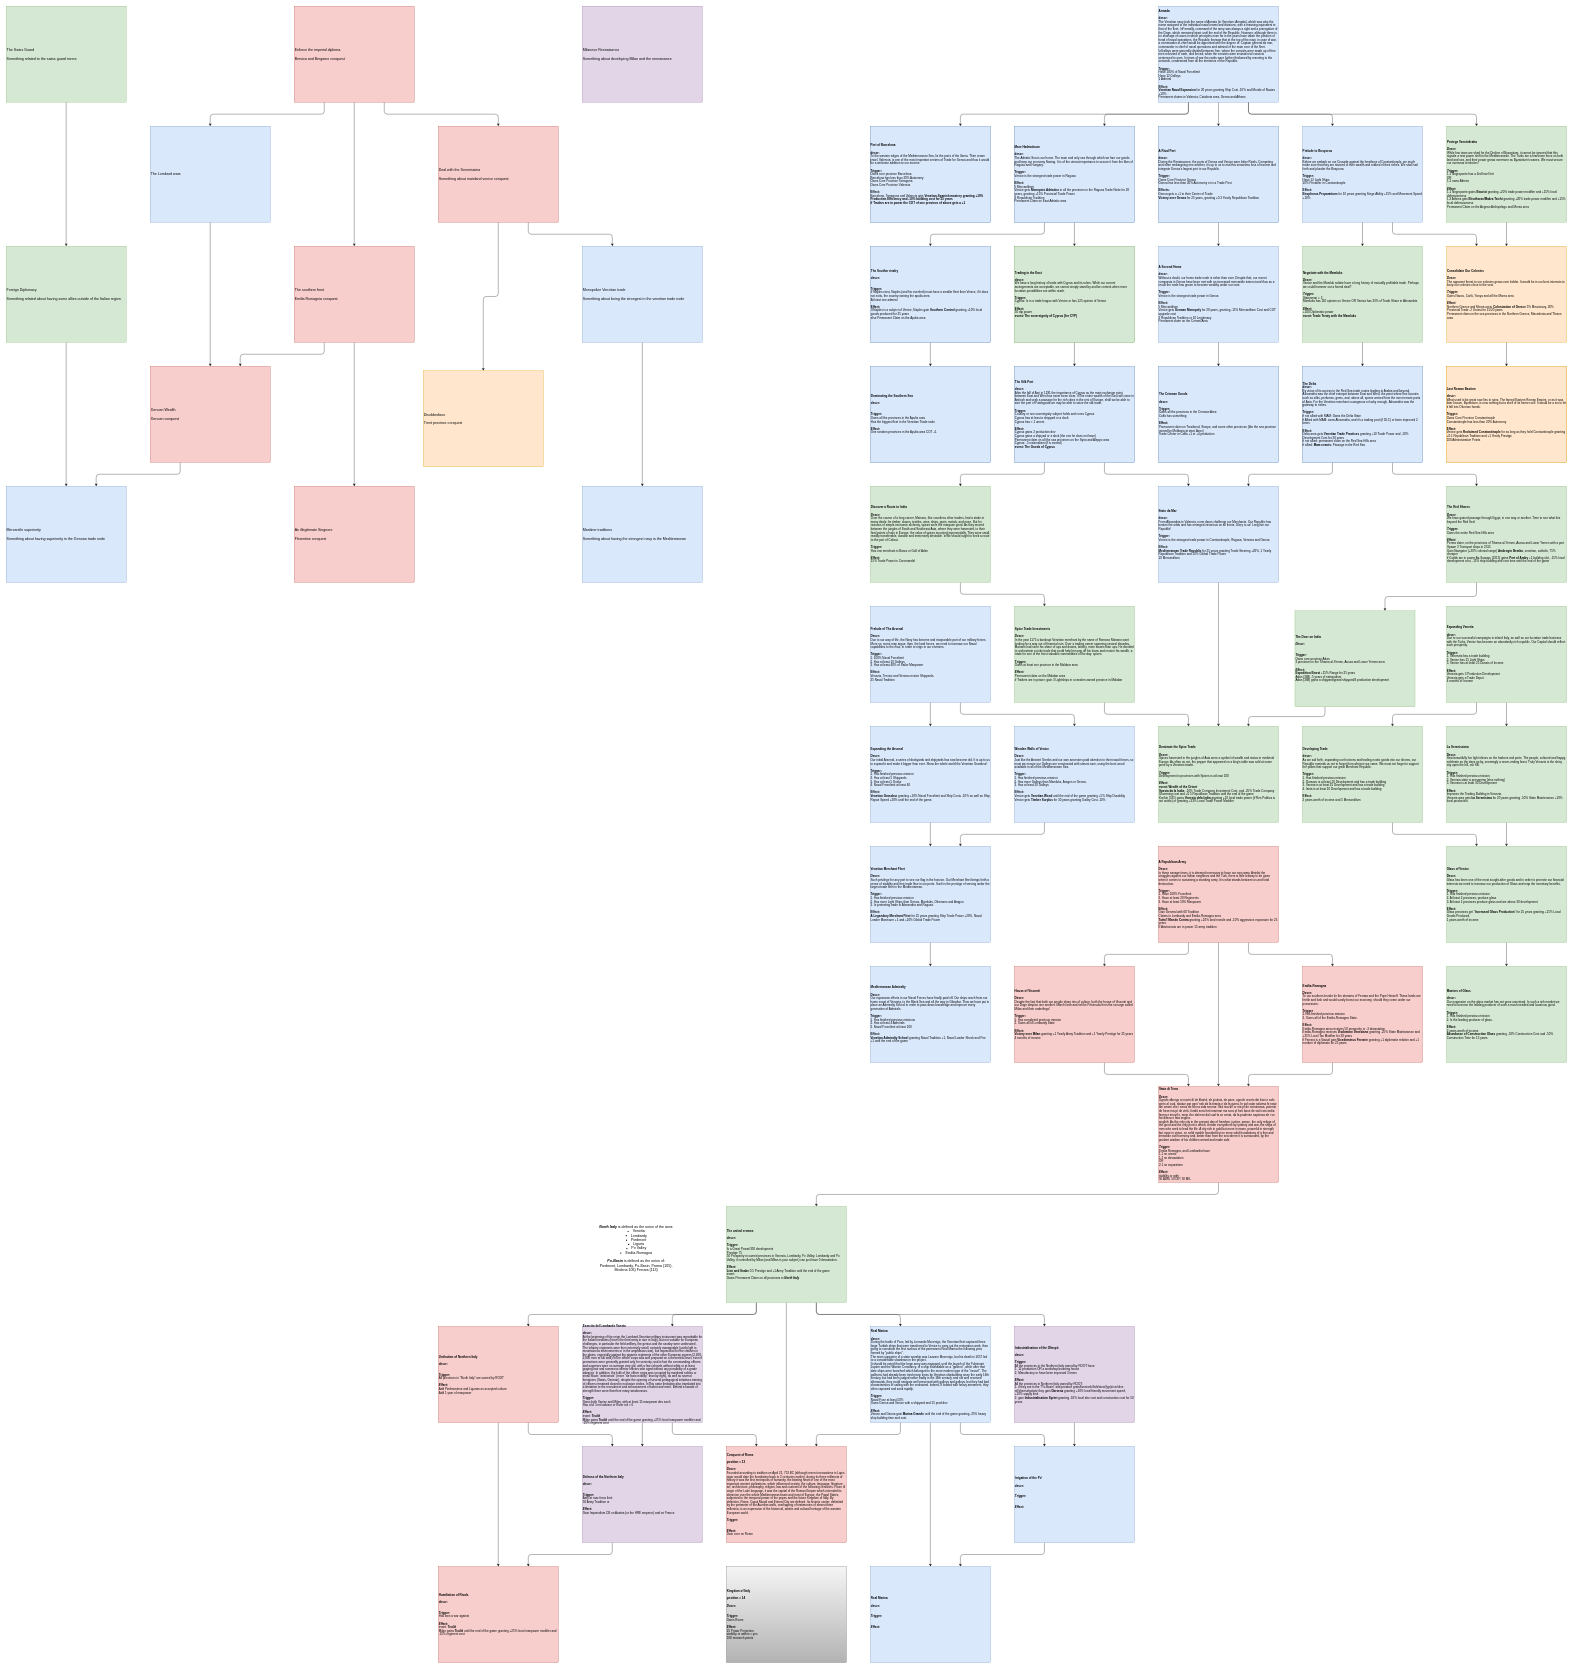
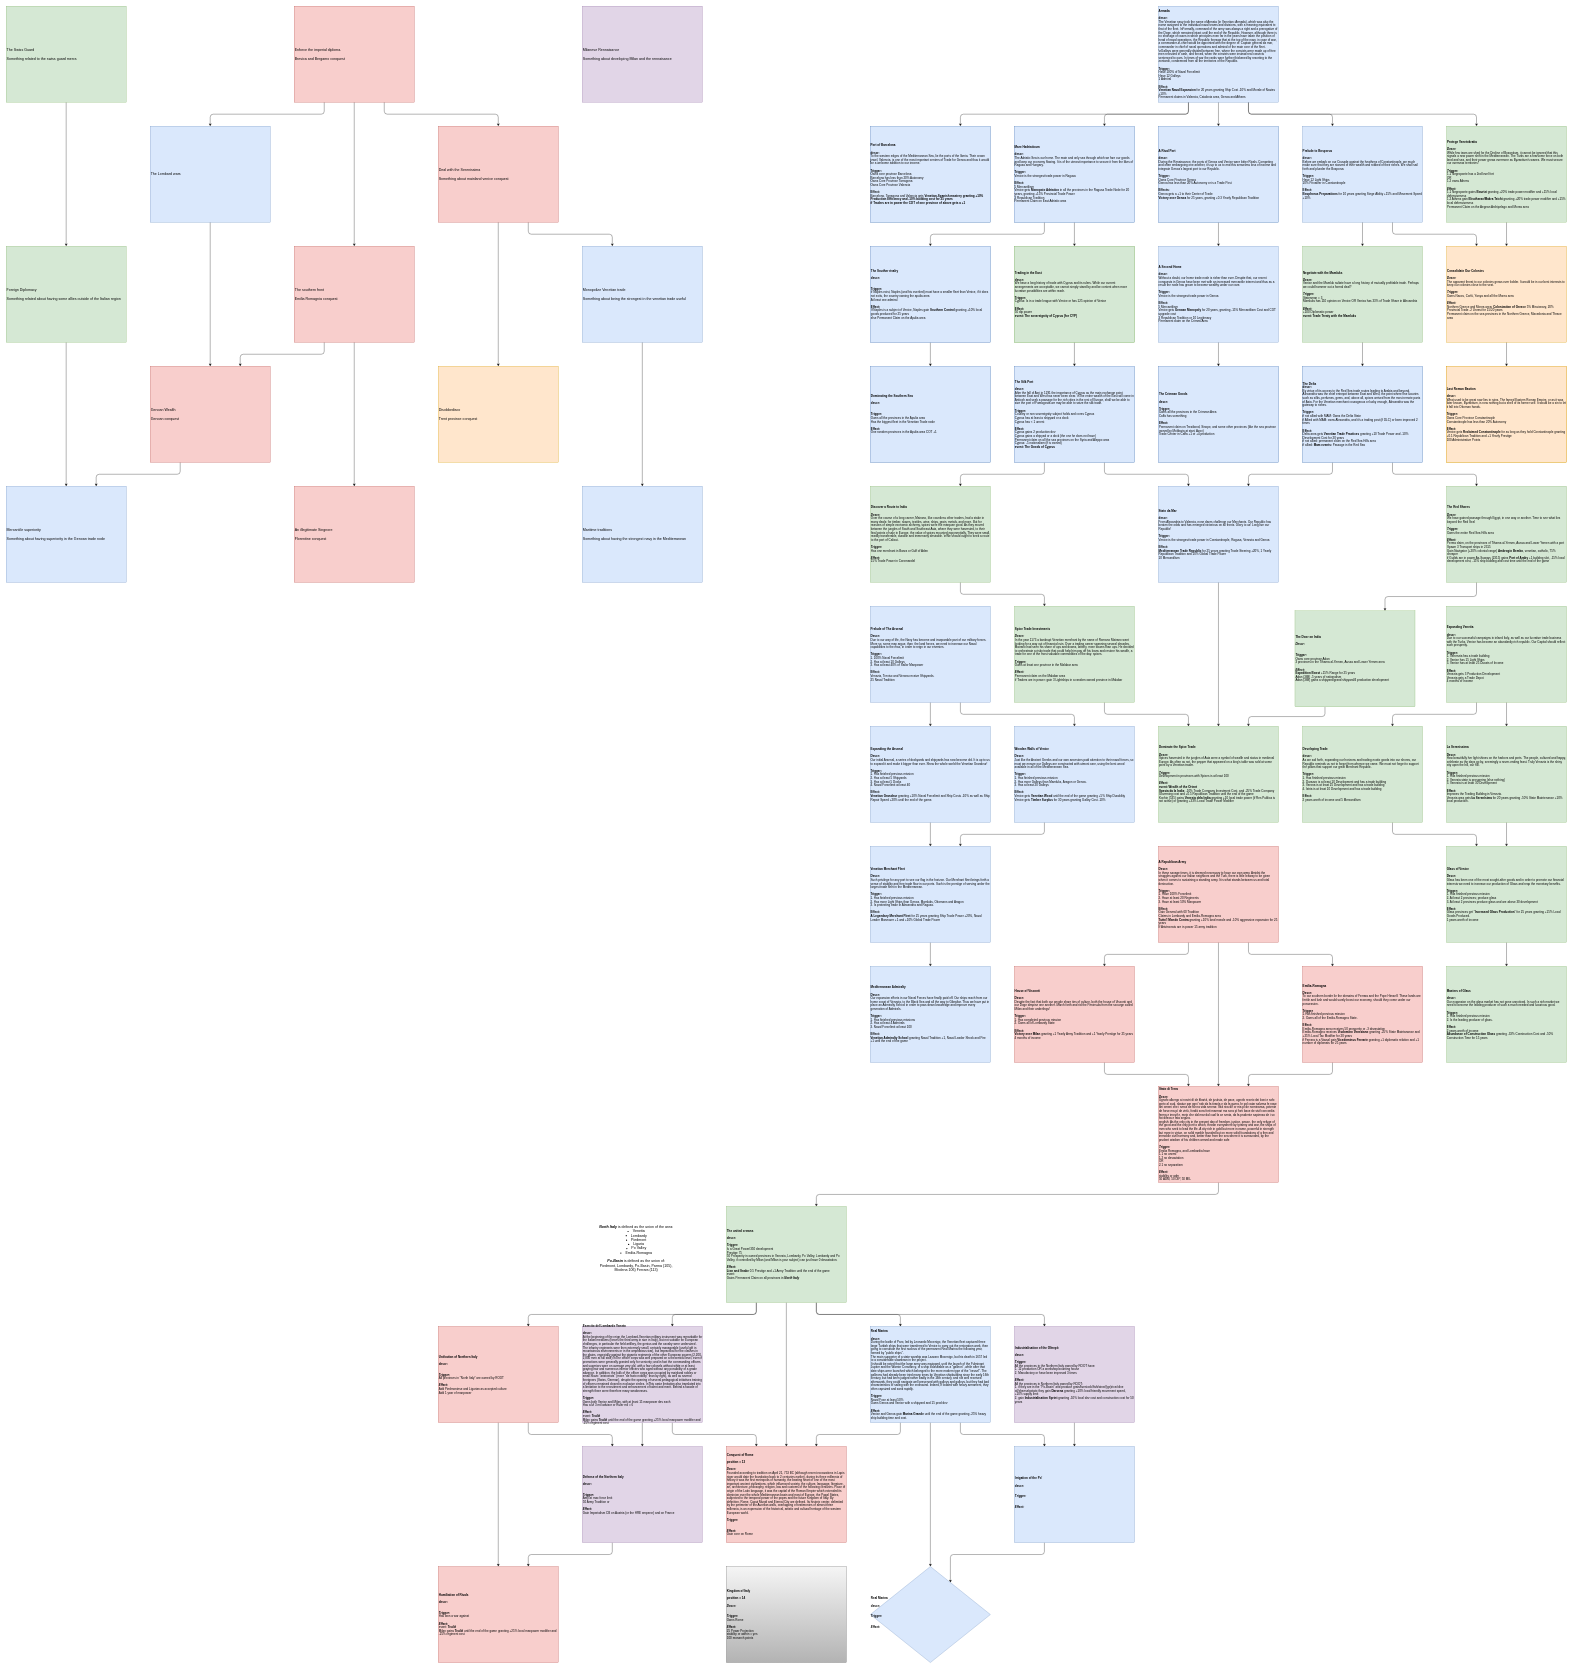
(639, 294) -> (641, 294)
(483, 419) -> (498, 414)
(930, 1614) -> (930, 1614)
